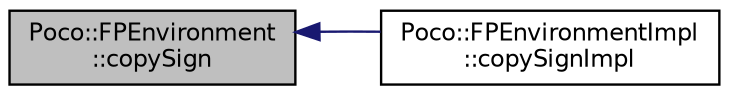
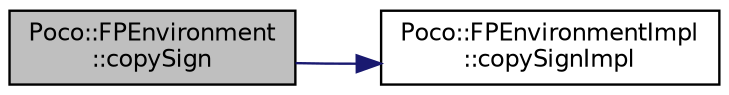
(350, 32) -> (326, 64)
